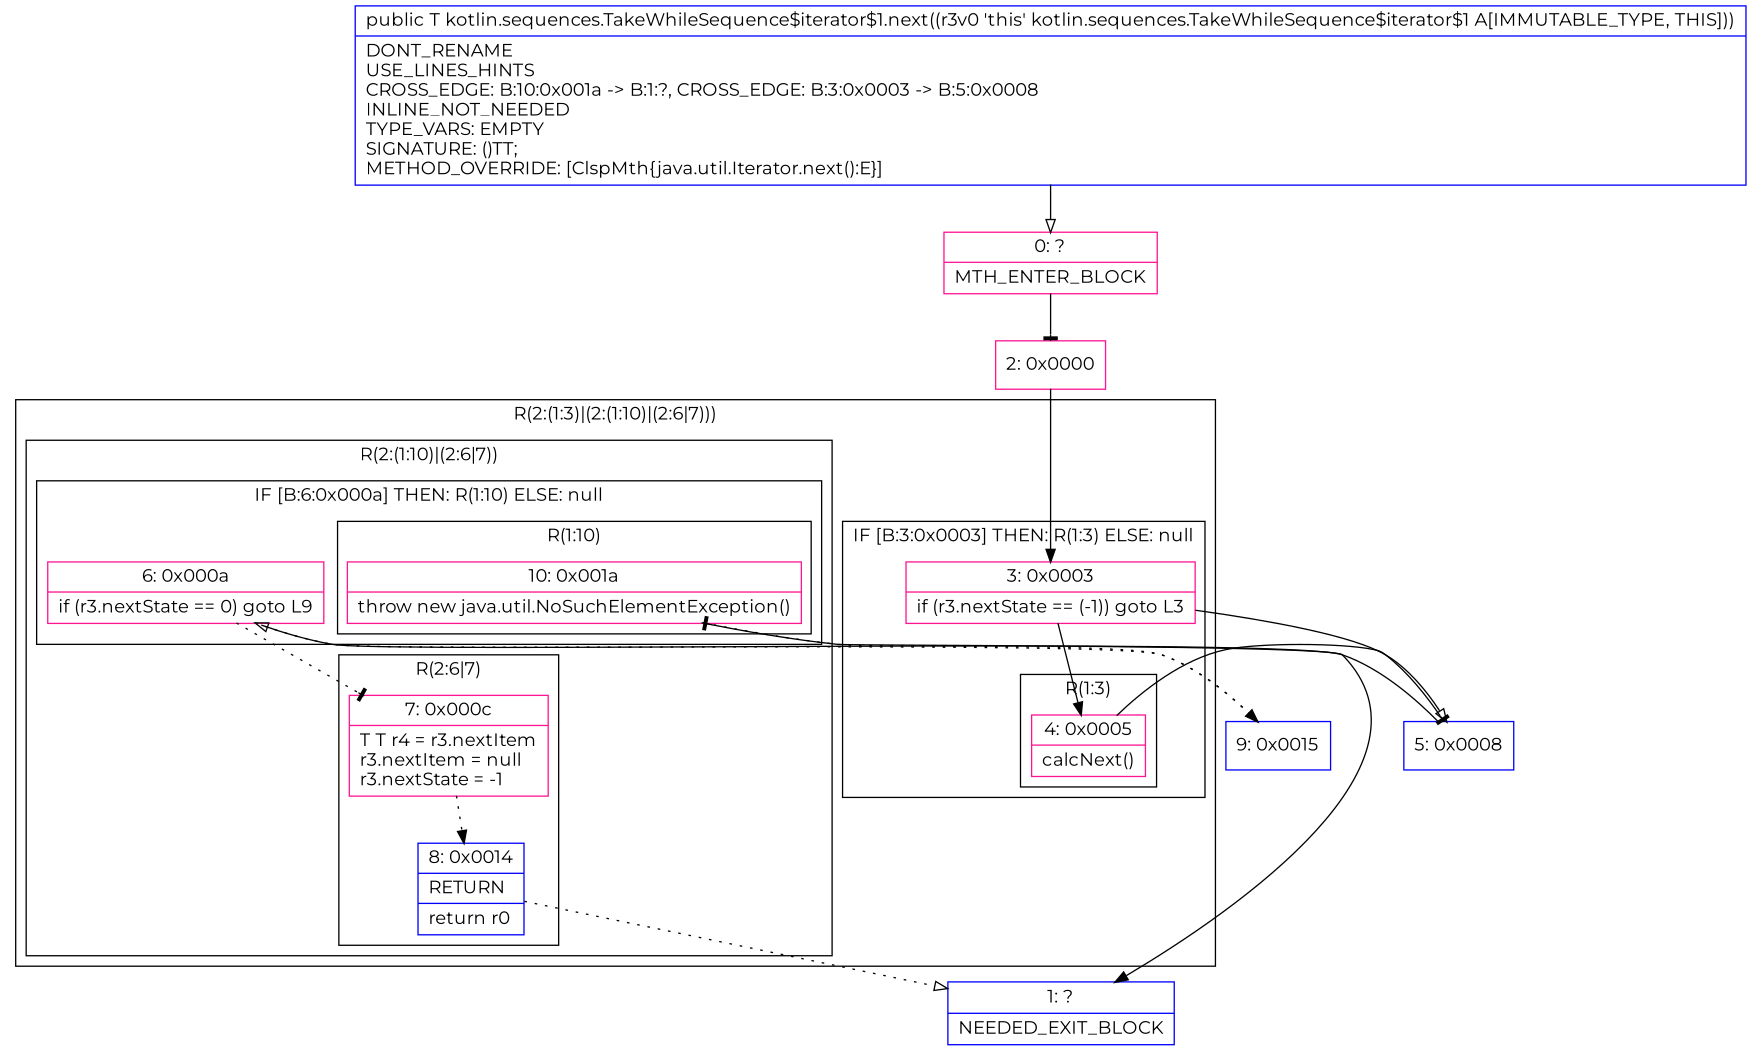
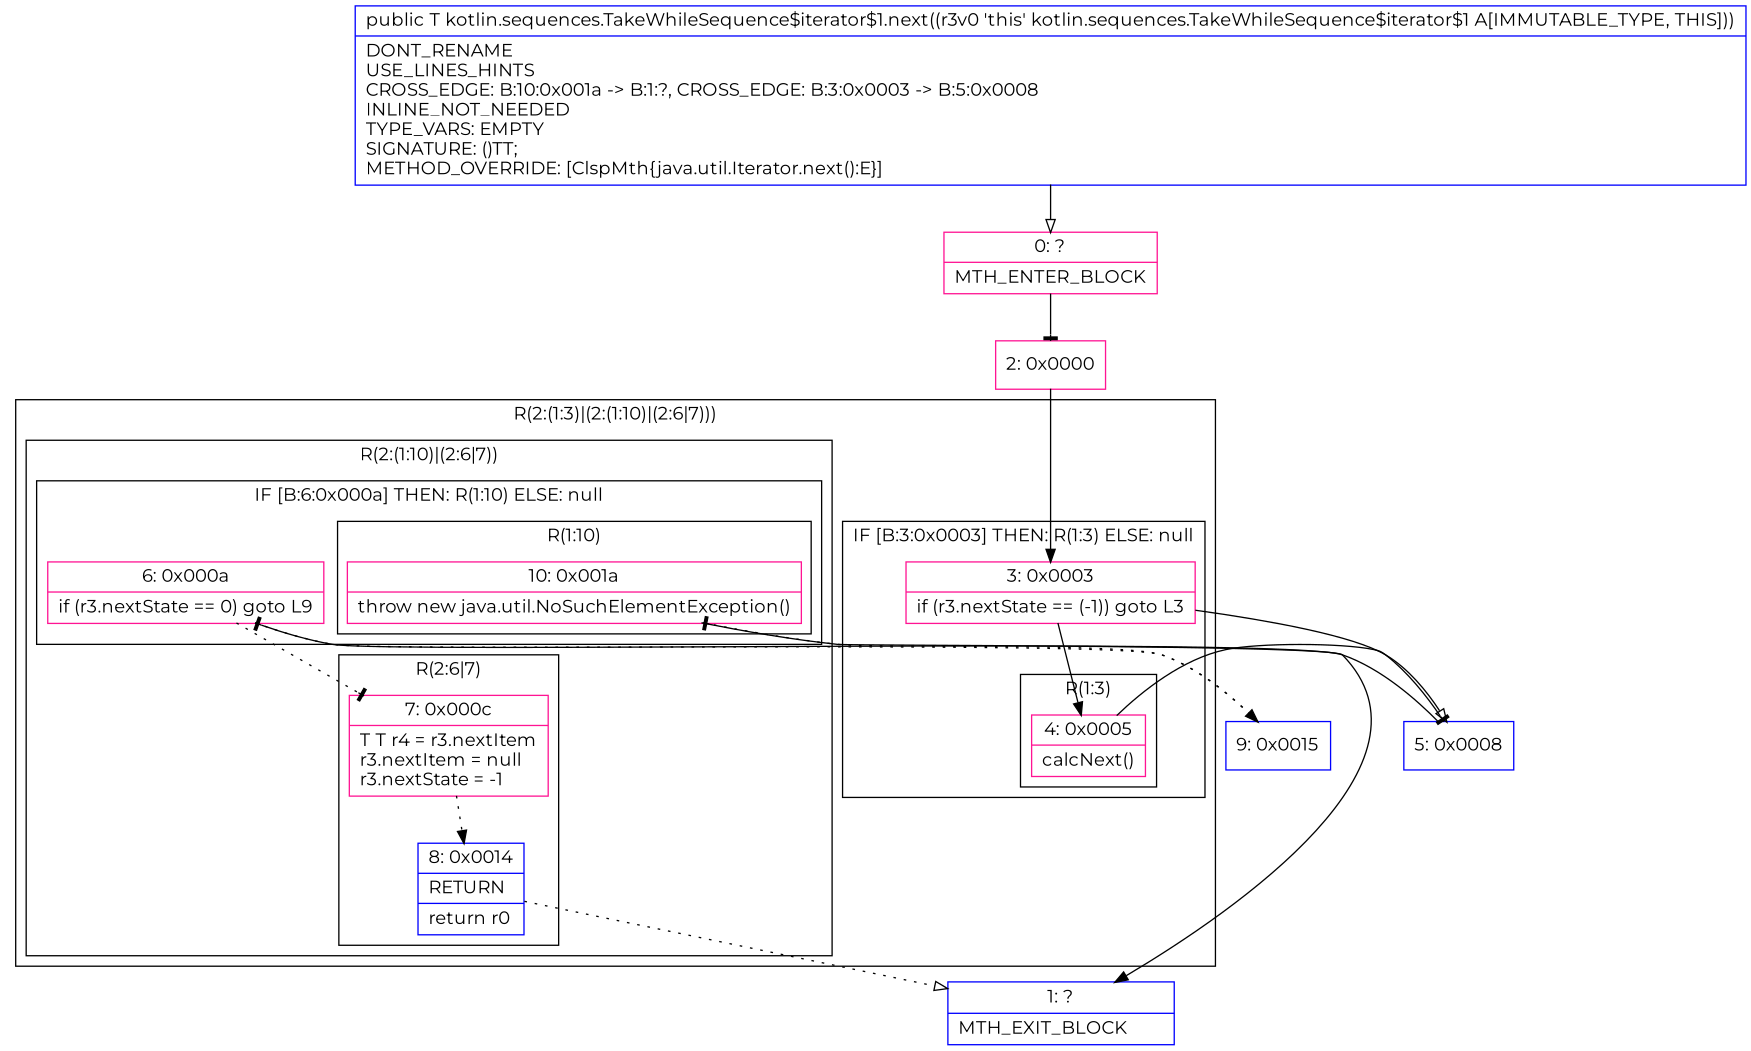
(860, 646) -> (860, 646)
(1061, 1028) -> (1043, 1028)
